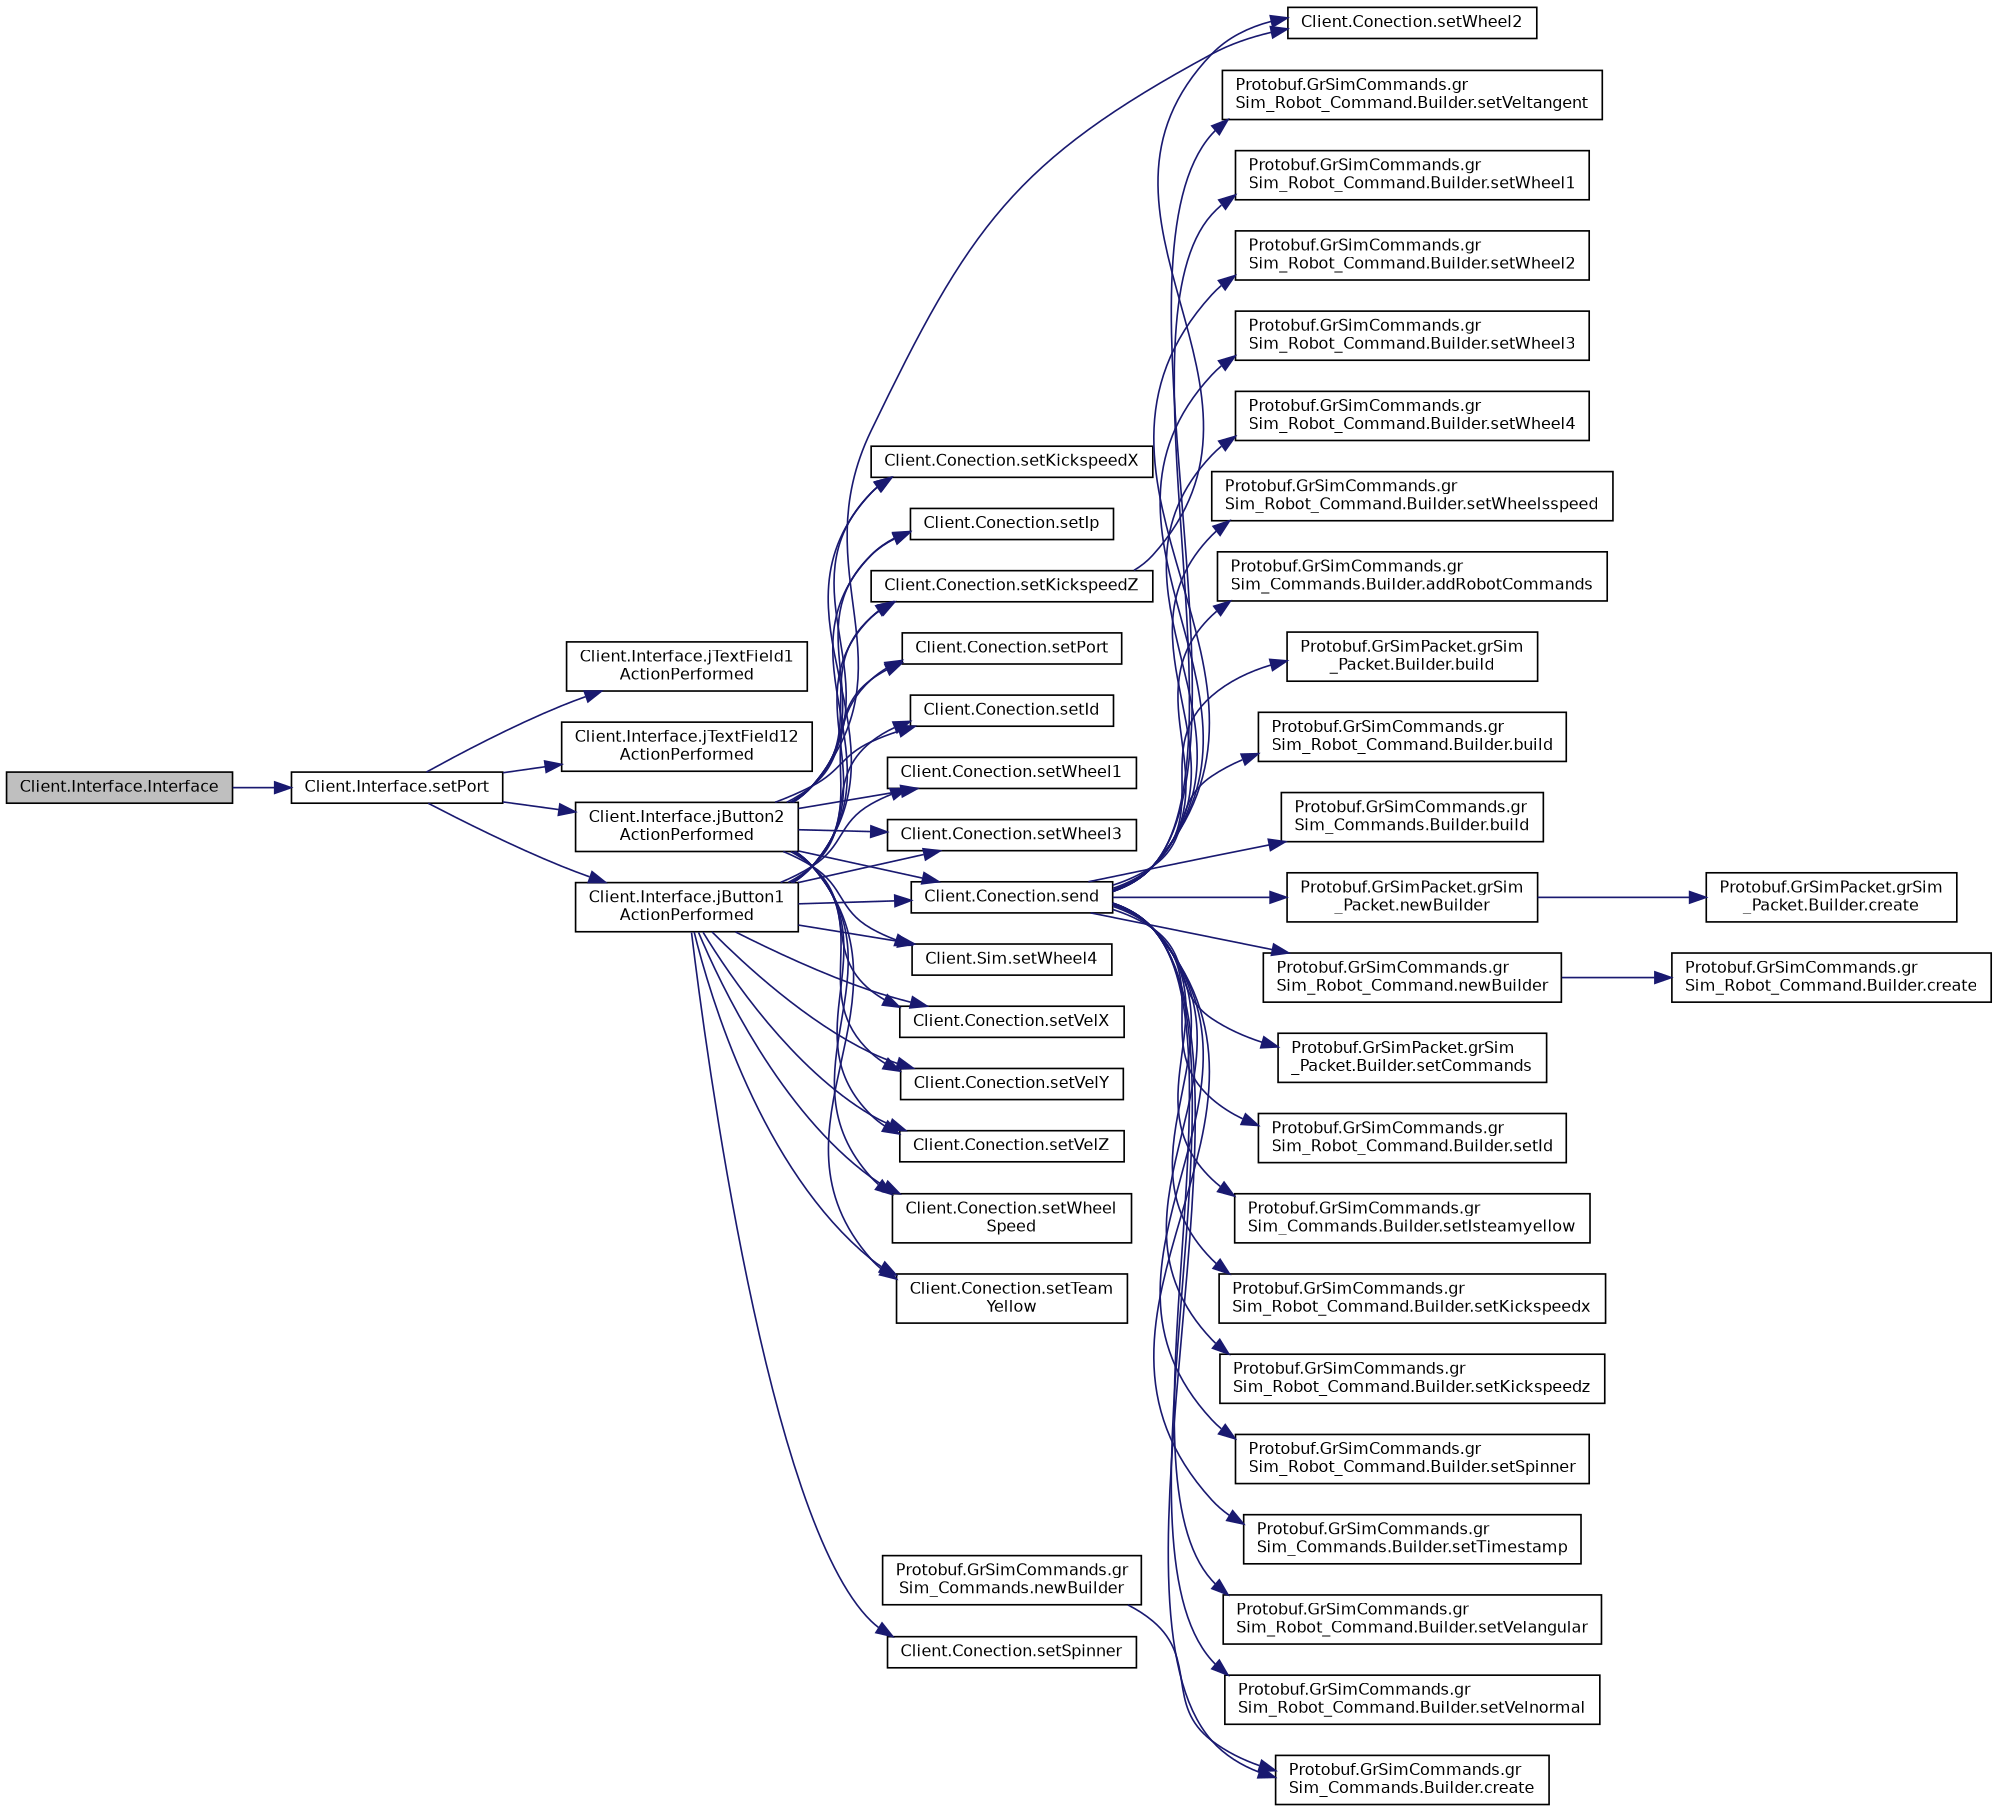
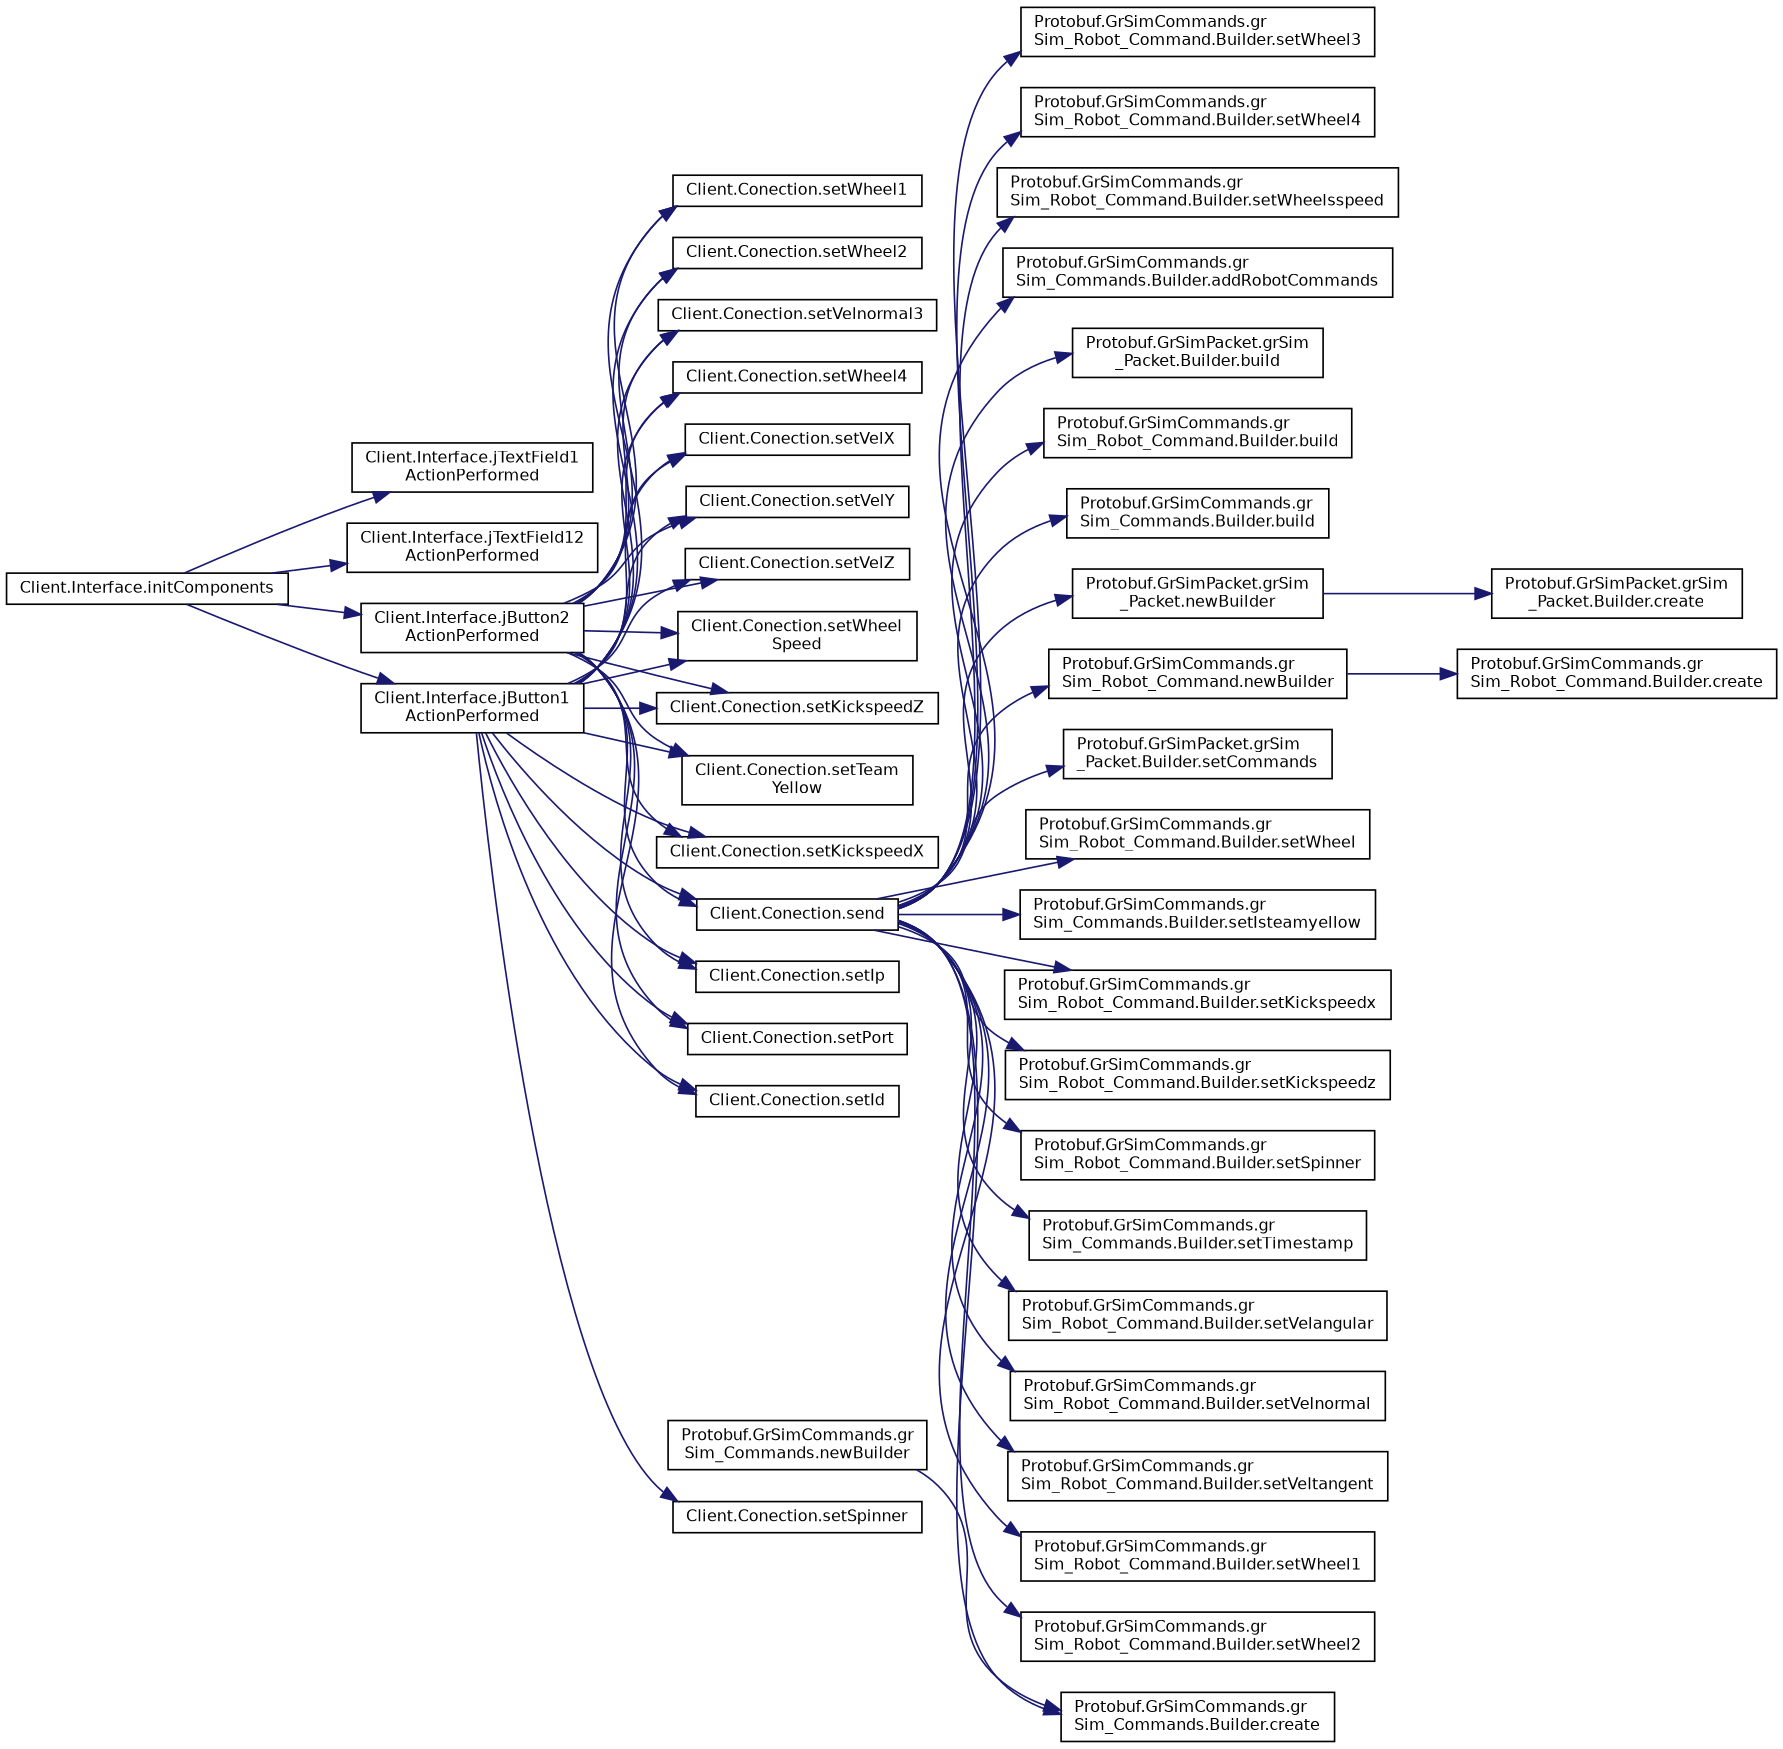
(1164, 237) -> (627, 483)
(120, 788) -> none
(397, 788) -> (147, 589)
(1012, 835) -> (797, 315)
(1012, 960) -> (797, 377)
(1412, 1138) -> (1198, 834)
